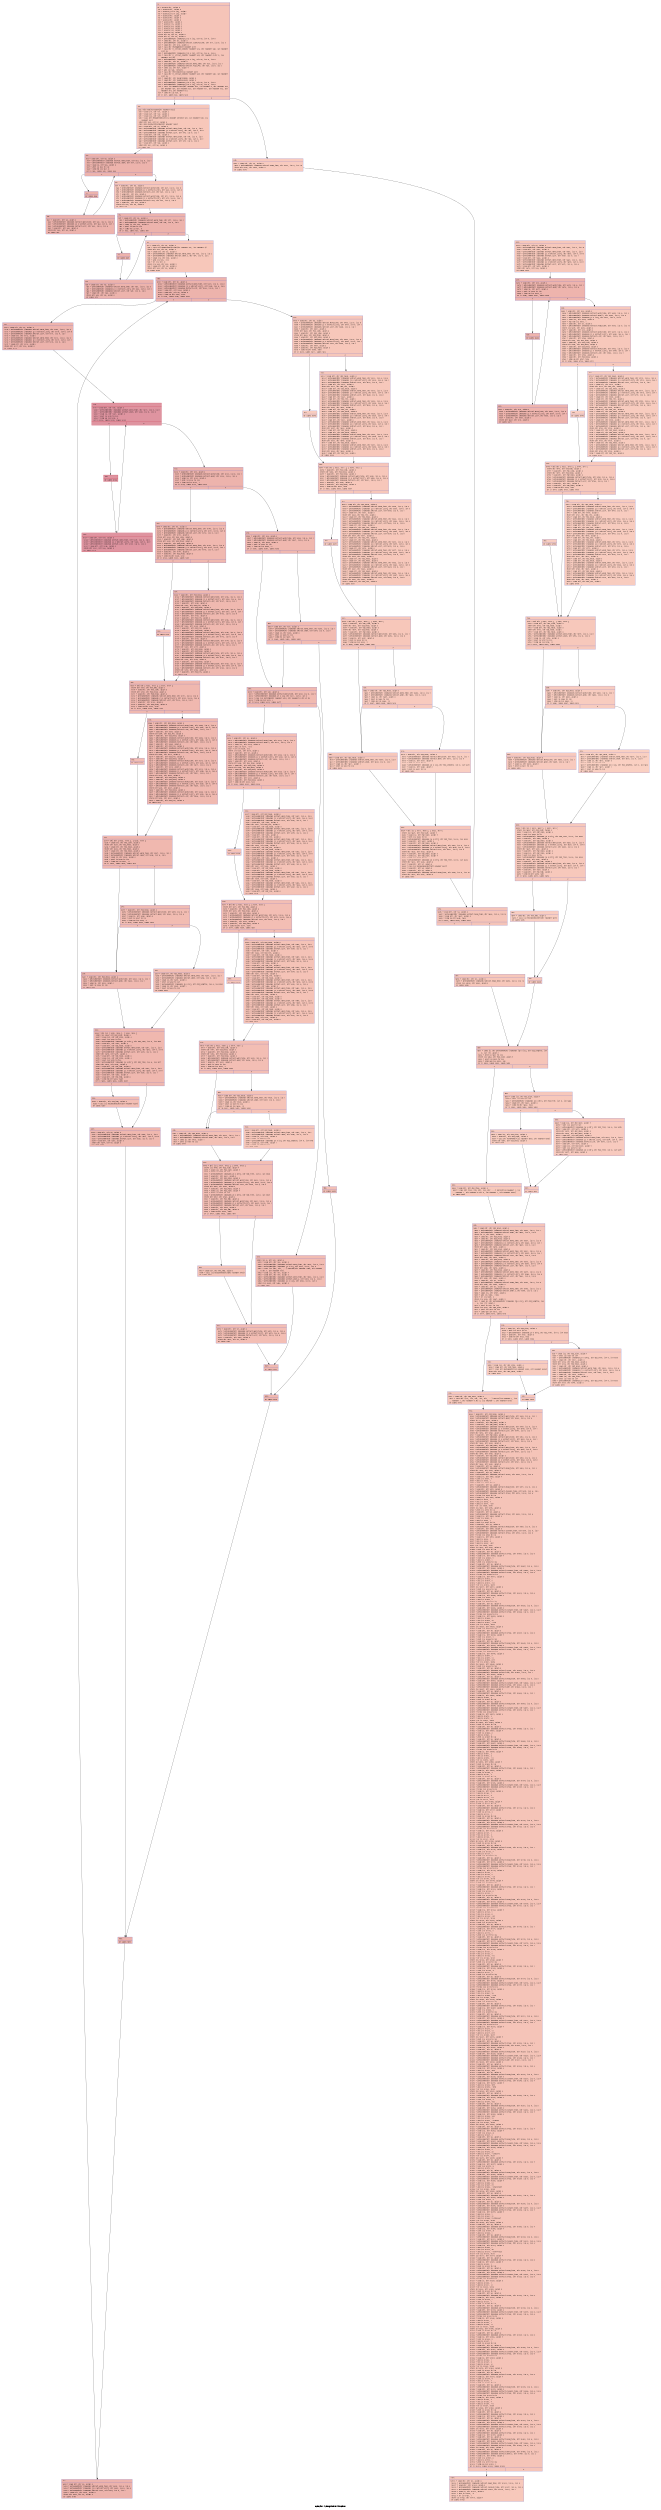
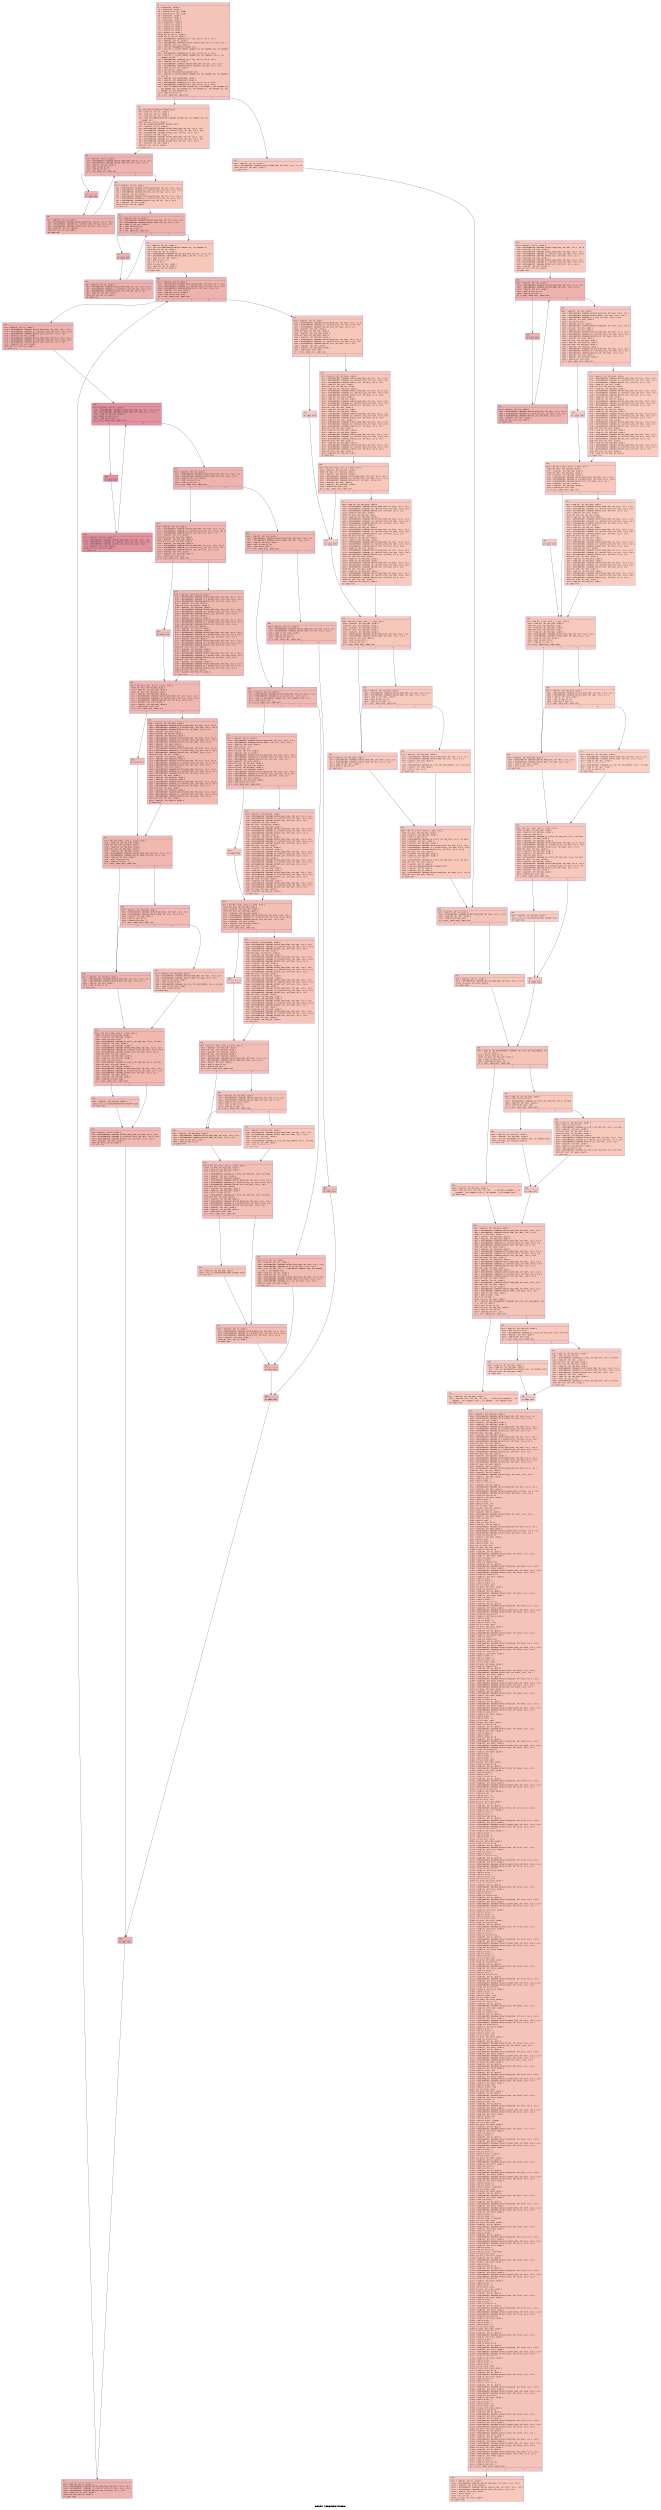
(312, 441) -> (314, 479)
